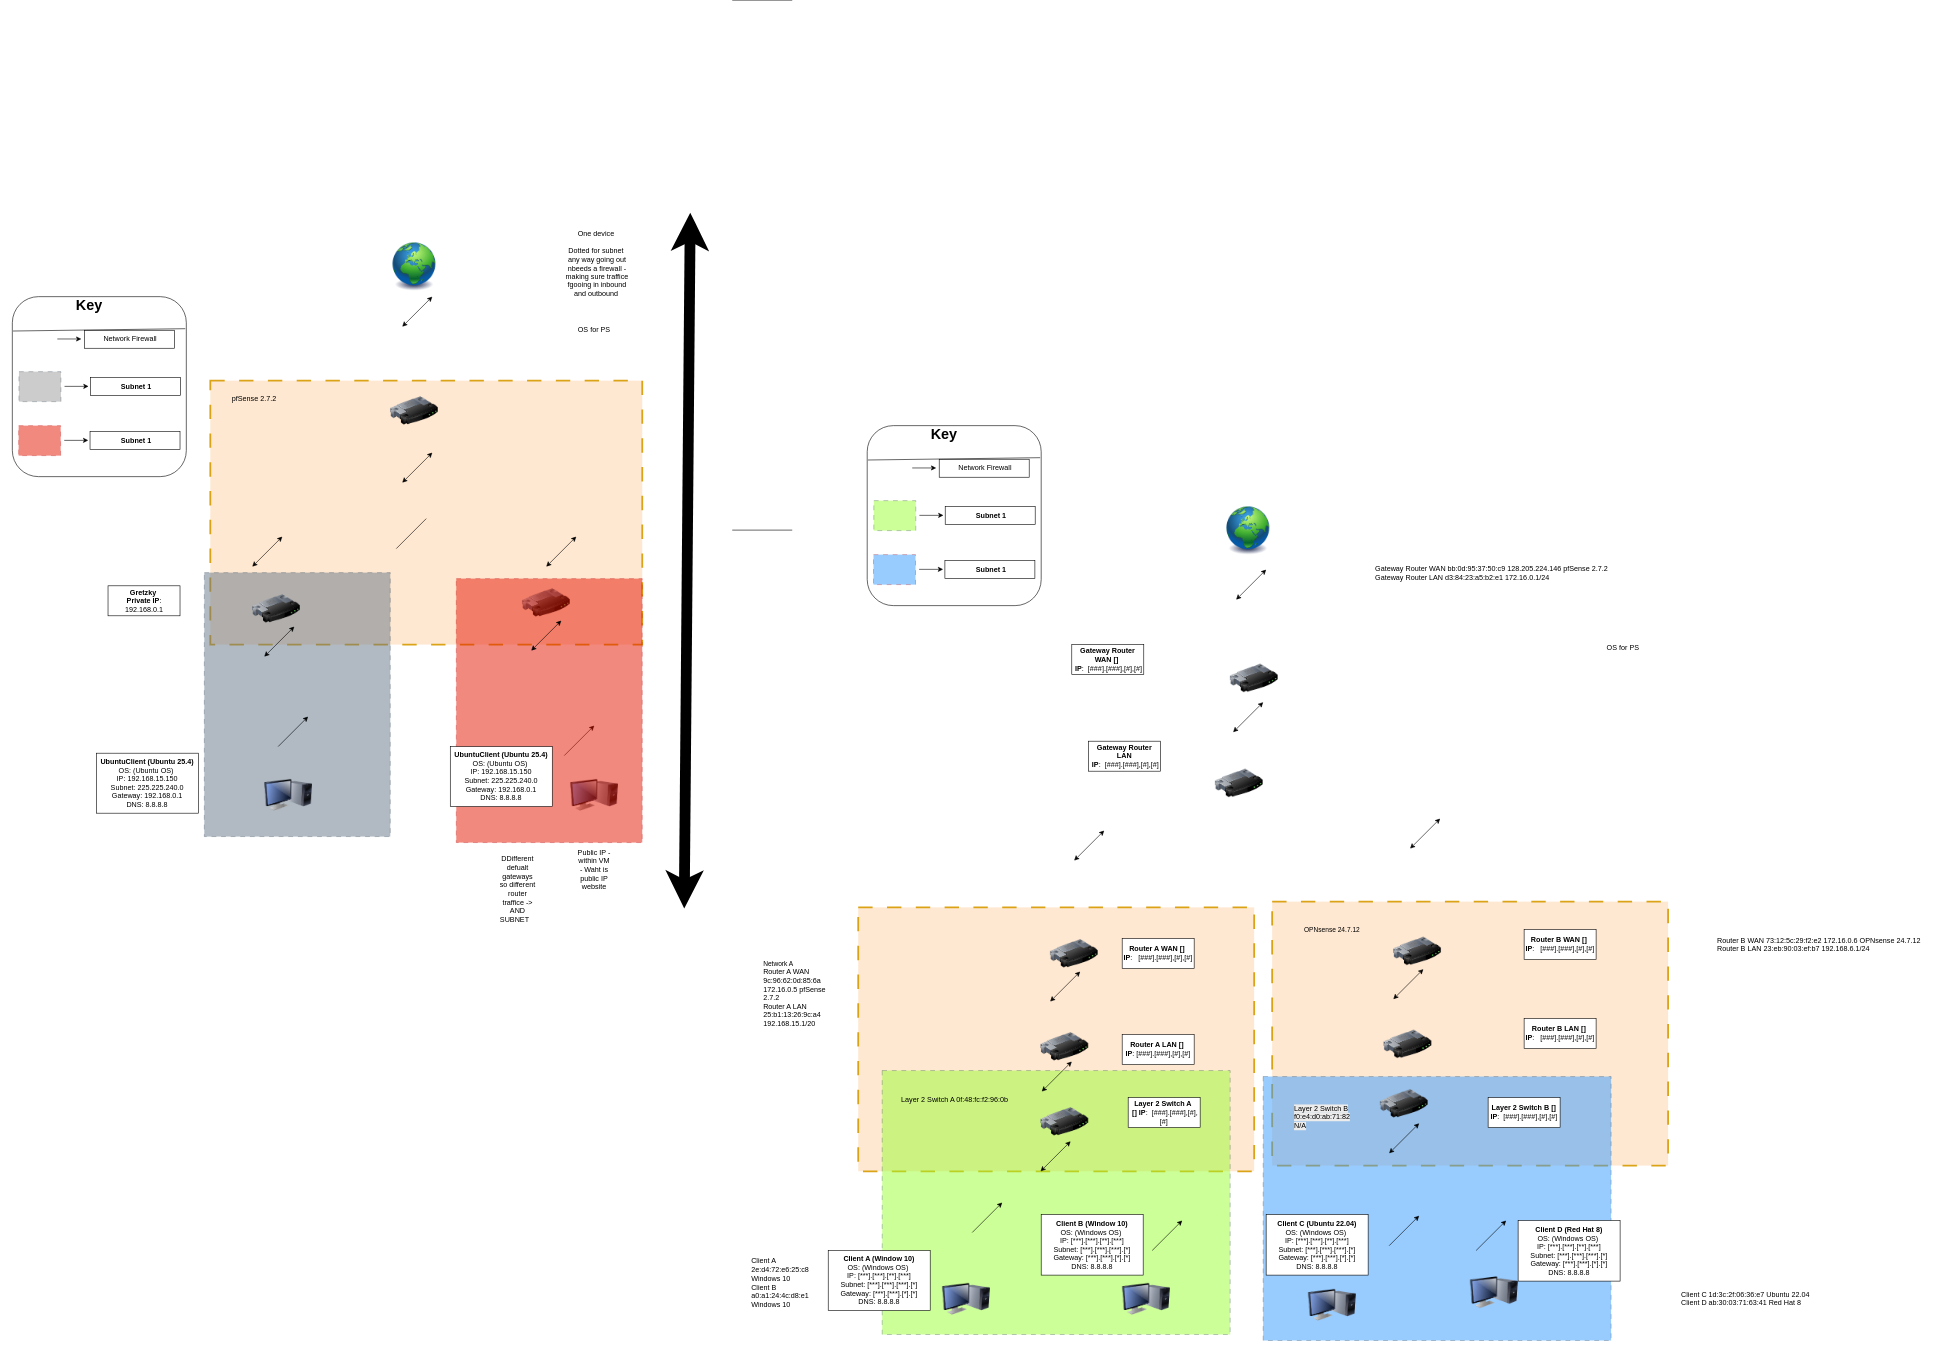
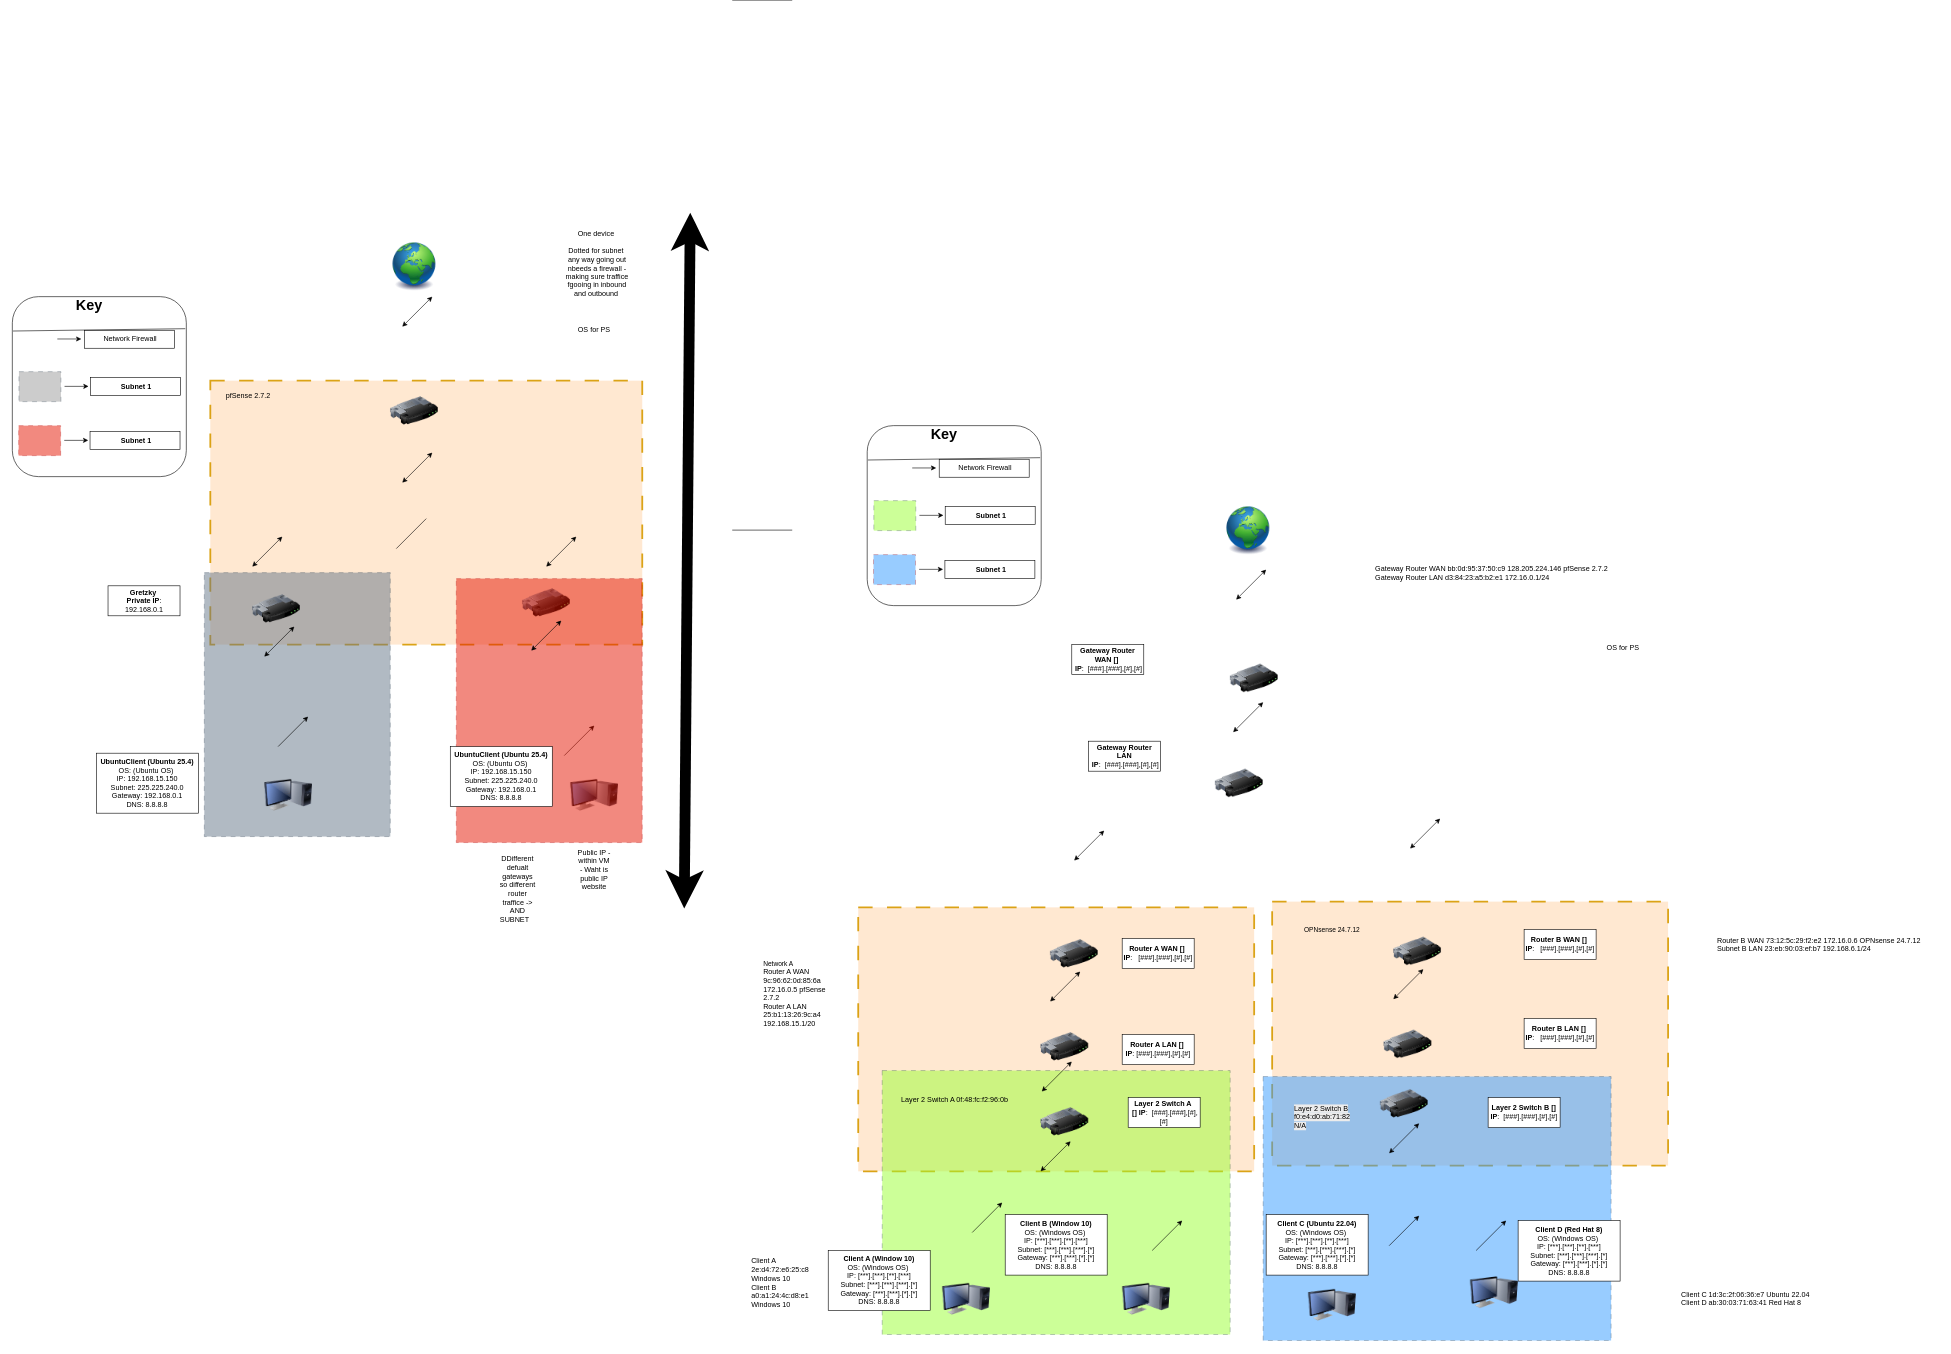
(255, 399) -> (249, 396)
(1819, 946) -> (1819, 946)
(1092, 1245) -> (1056, 1245)
